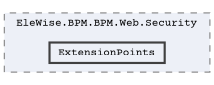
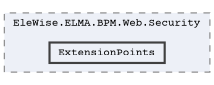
(107, 23) -> (107, 23)
